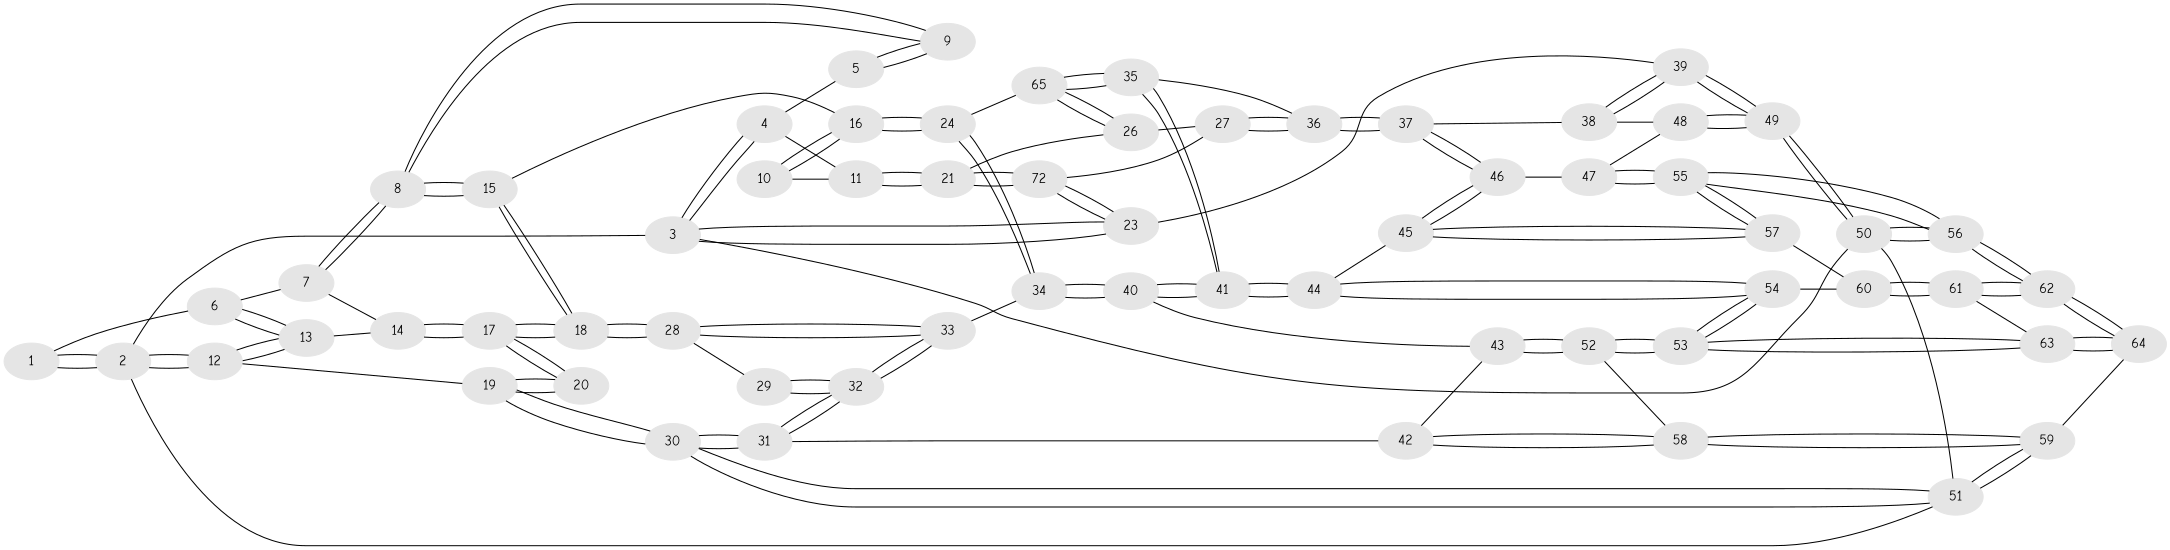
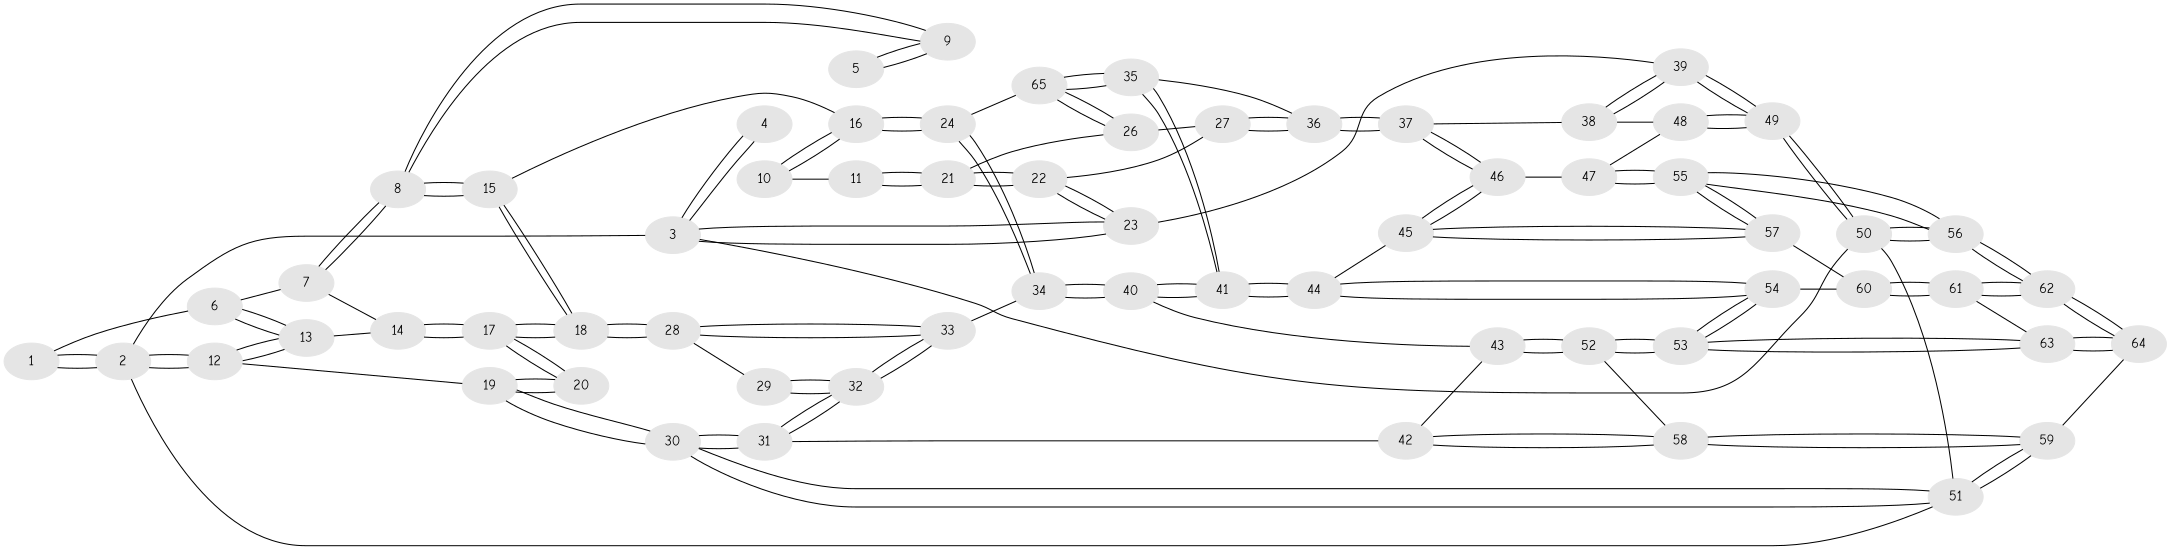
(812, 96) -> none
(798, 144) -> none
(1039, 179) -> (1039, 179)
